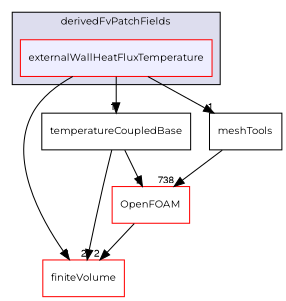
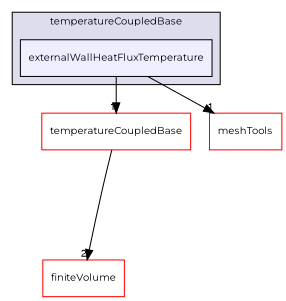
(116, 22) -> (116, 22)
(116, 58) -> (116, 58)
(116, 132) -> (116, 132)
(246, 132) -> (246, 132)
(25, 158) -> none
(151, 205) -> none
